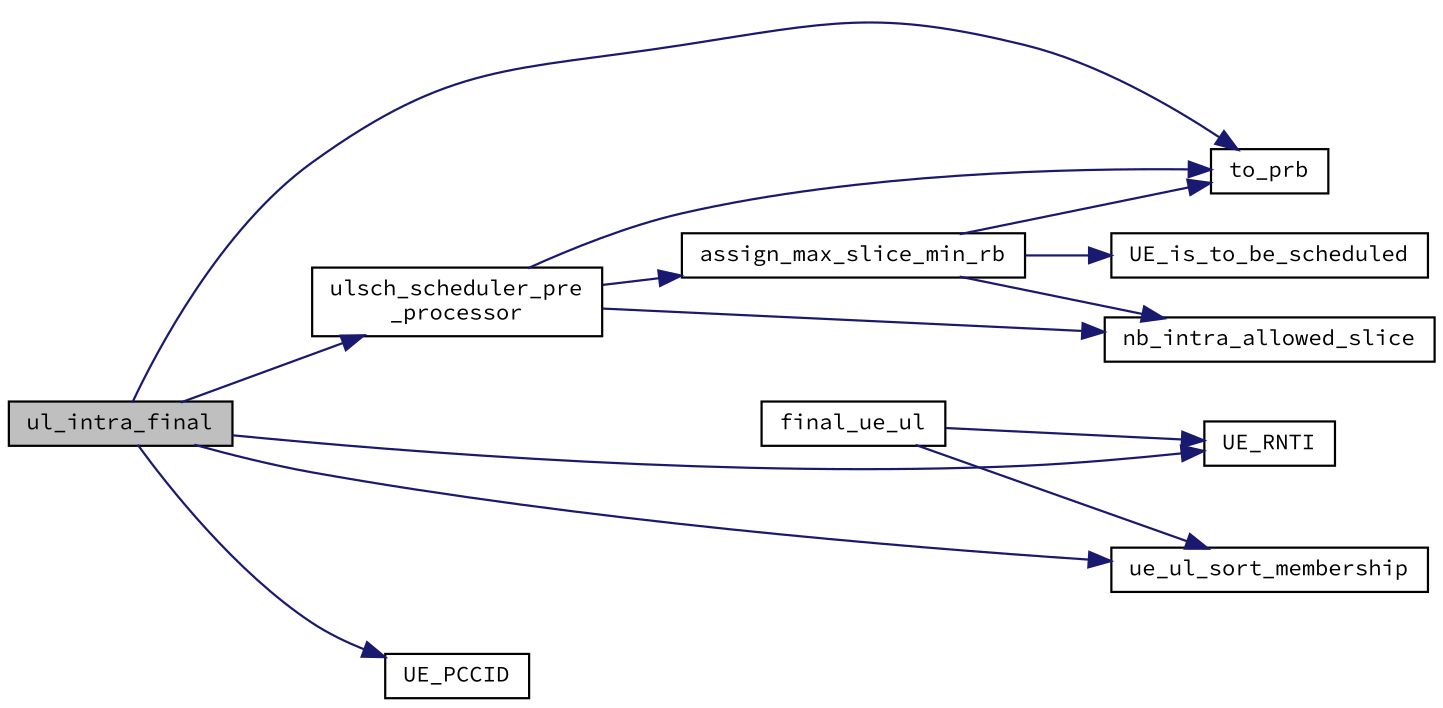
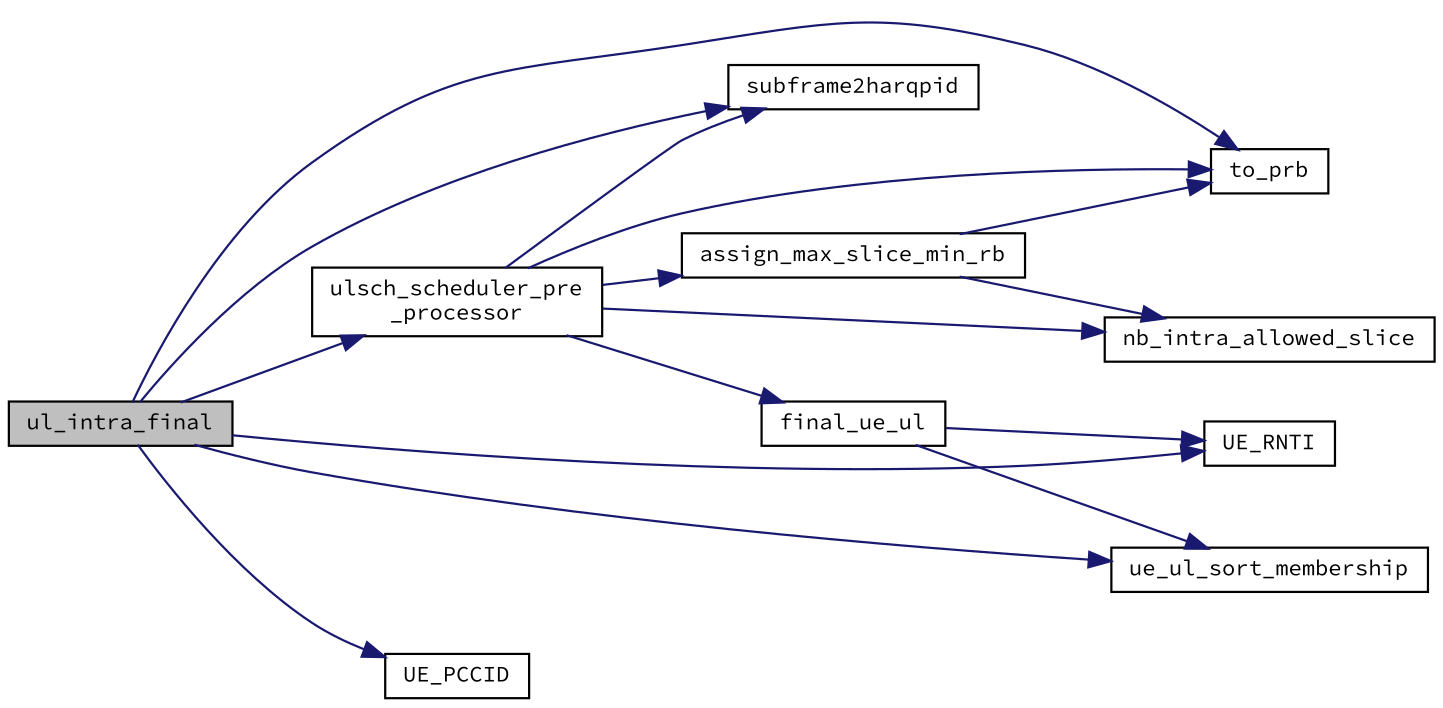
none -> (853, 87)
(1270, 255) -> none
none -> (664, 366)
